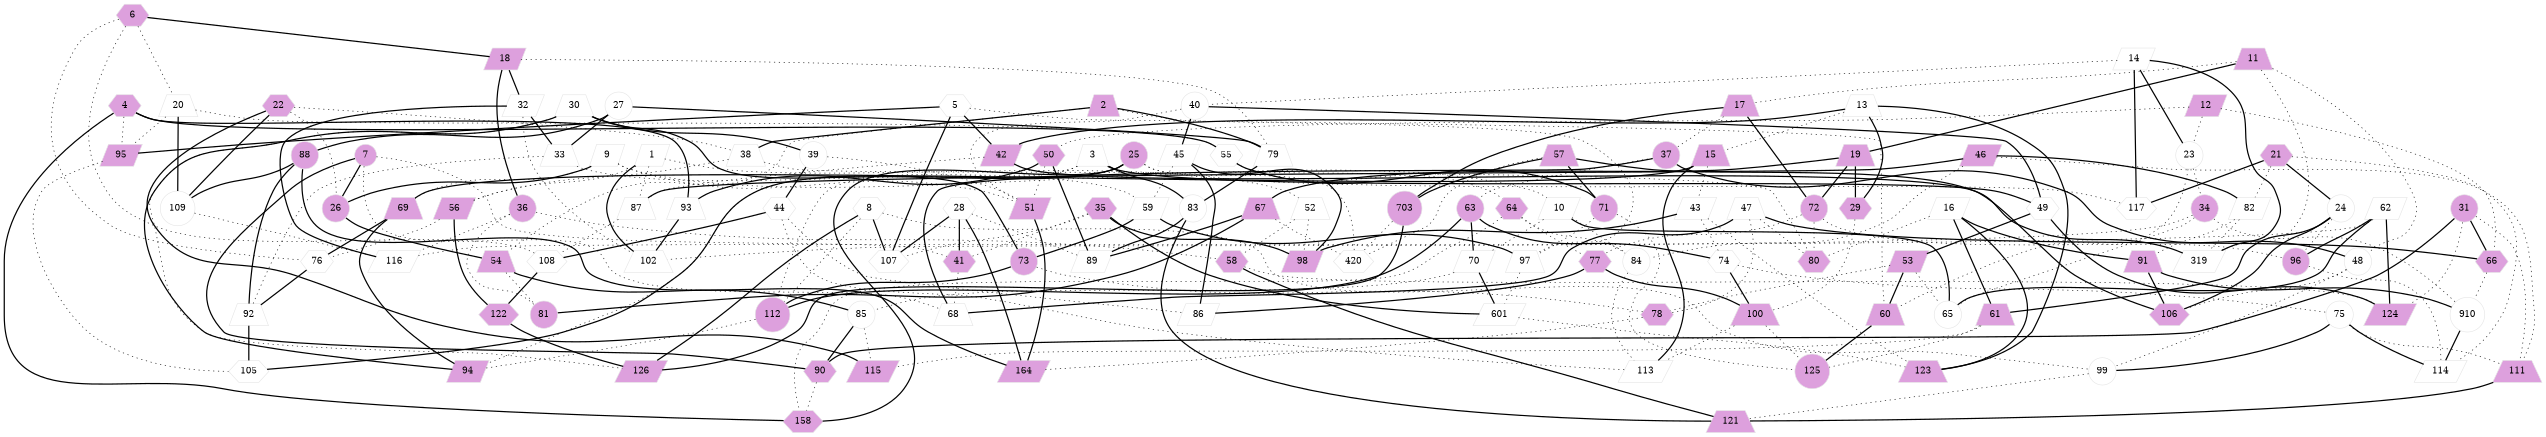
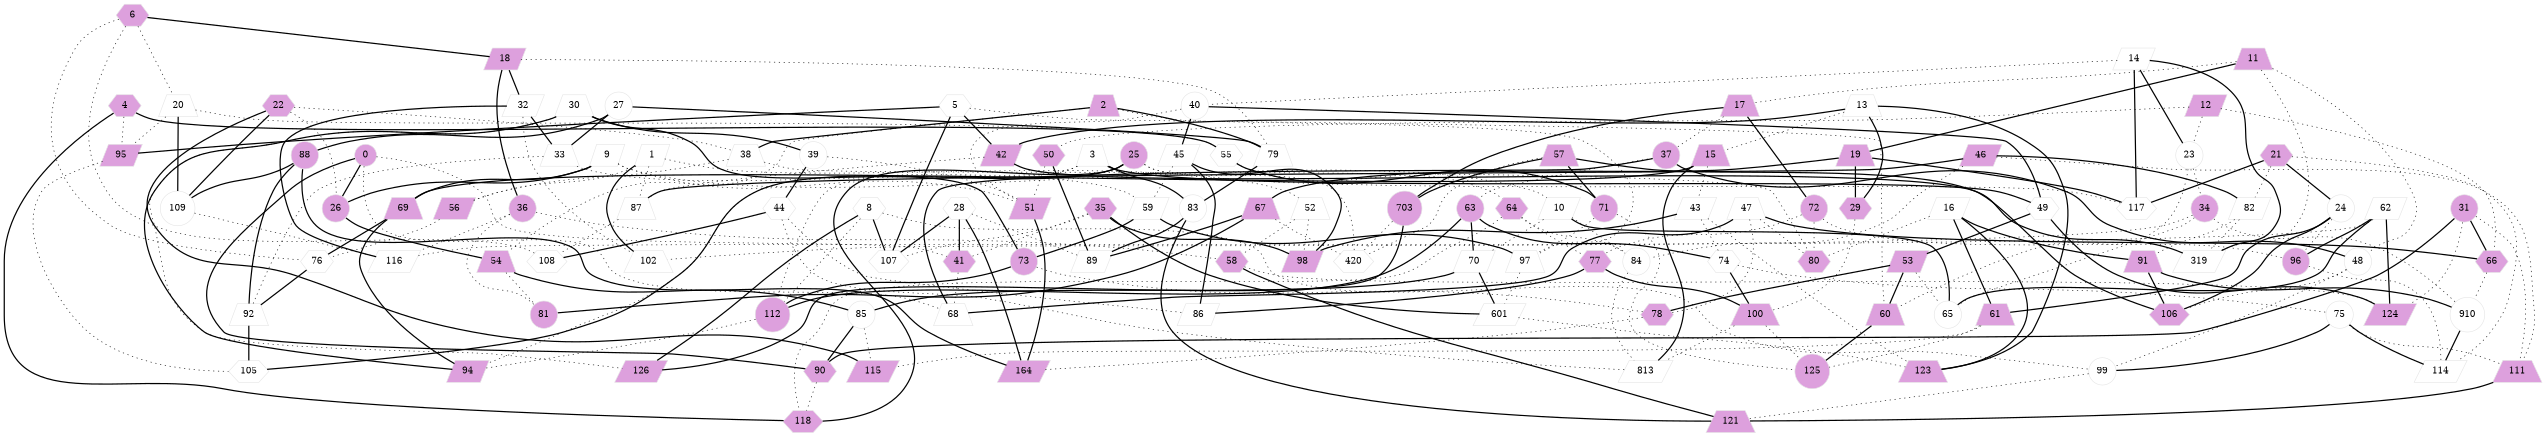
(366, 155) -> (366, 155)
(502, 179) -> (502, 179)
(1835, 182) -> (1941, 168)
(686, 208) -> none
(1780, 286) -> (1780, 286)
(1164, 290) -> (1164, 290)
(499, 315) -> none
(1646, 371) -> (1646, 371)
(803, 422) -> (803, 422)
